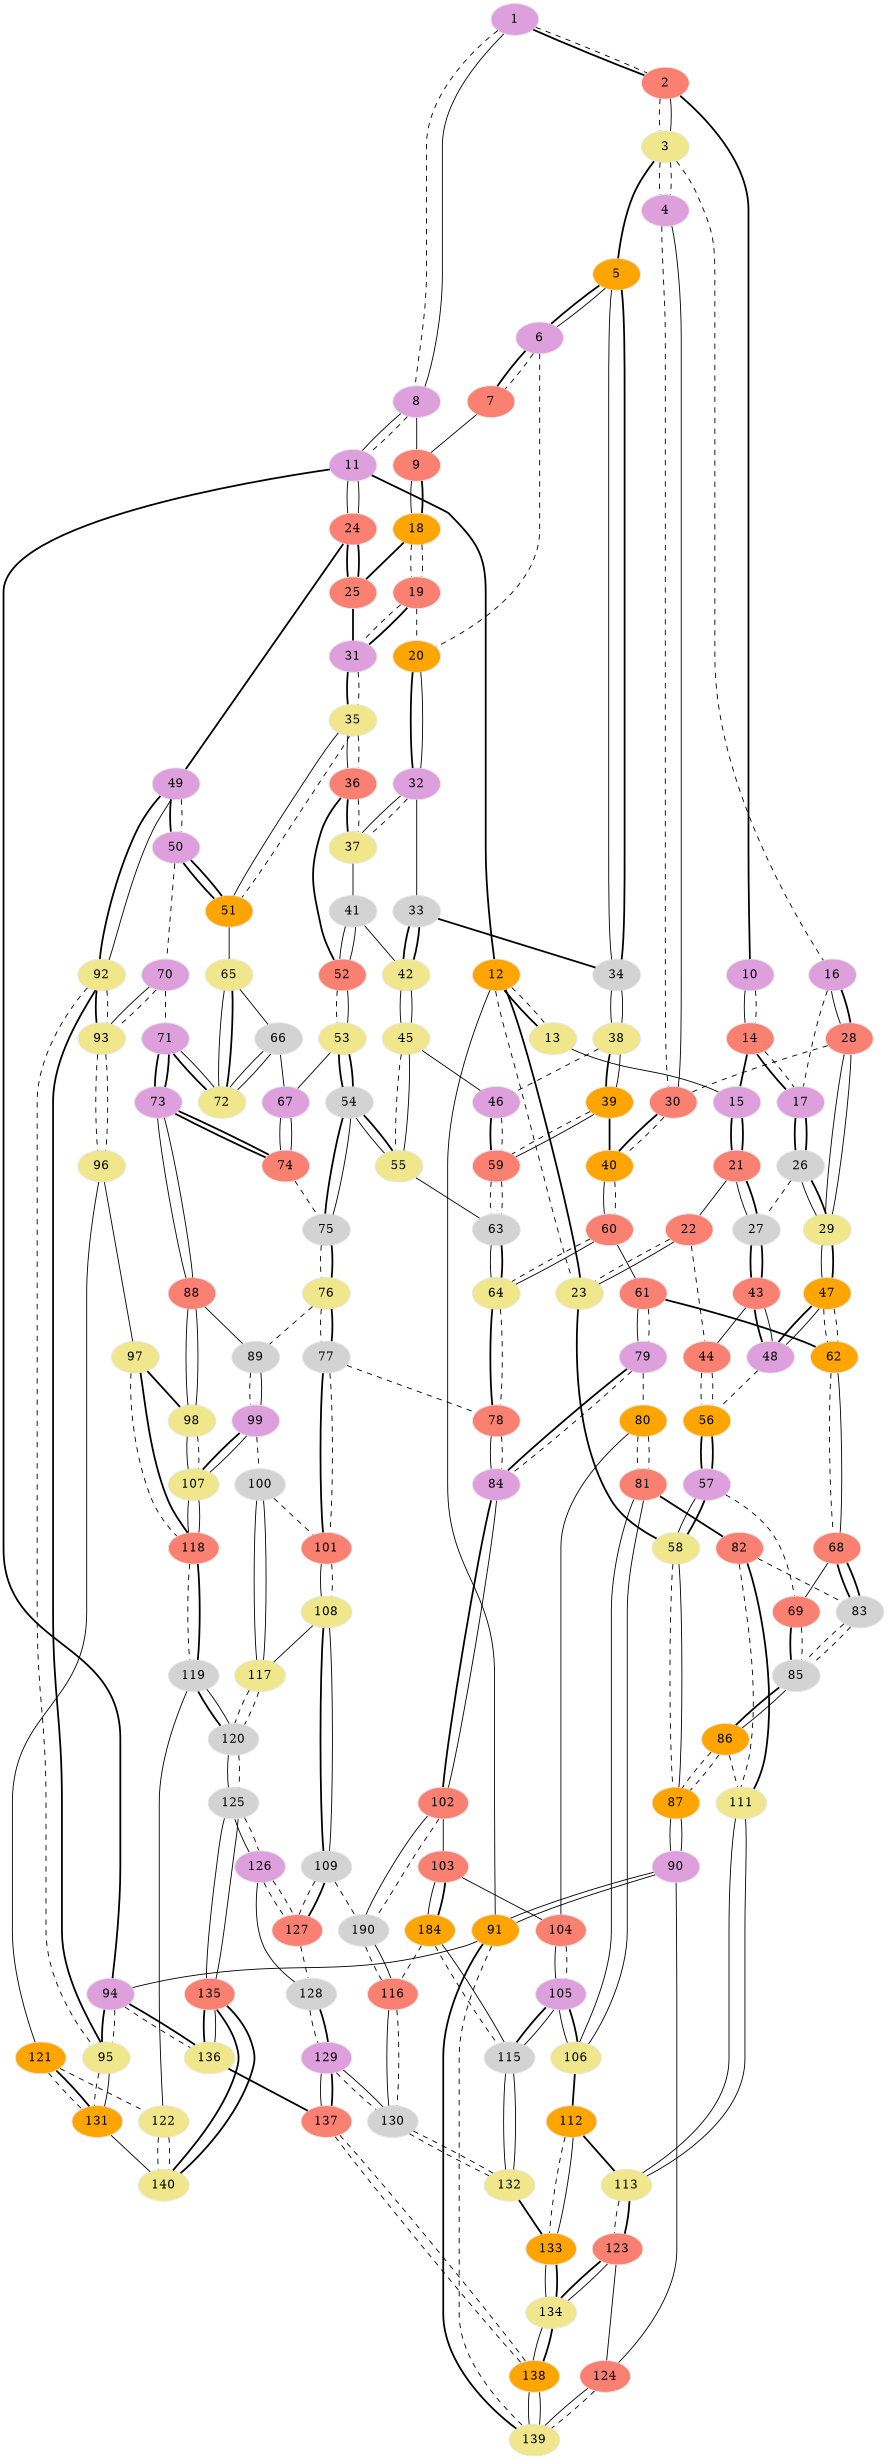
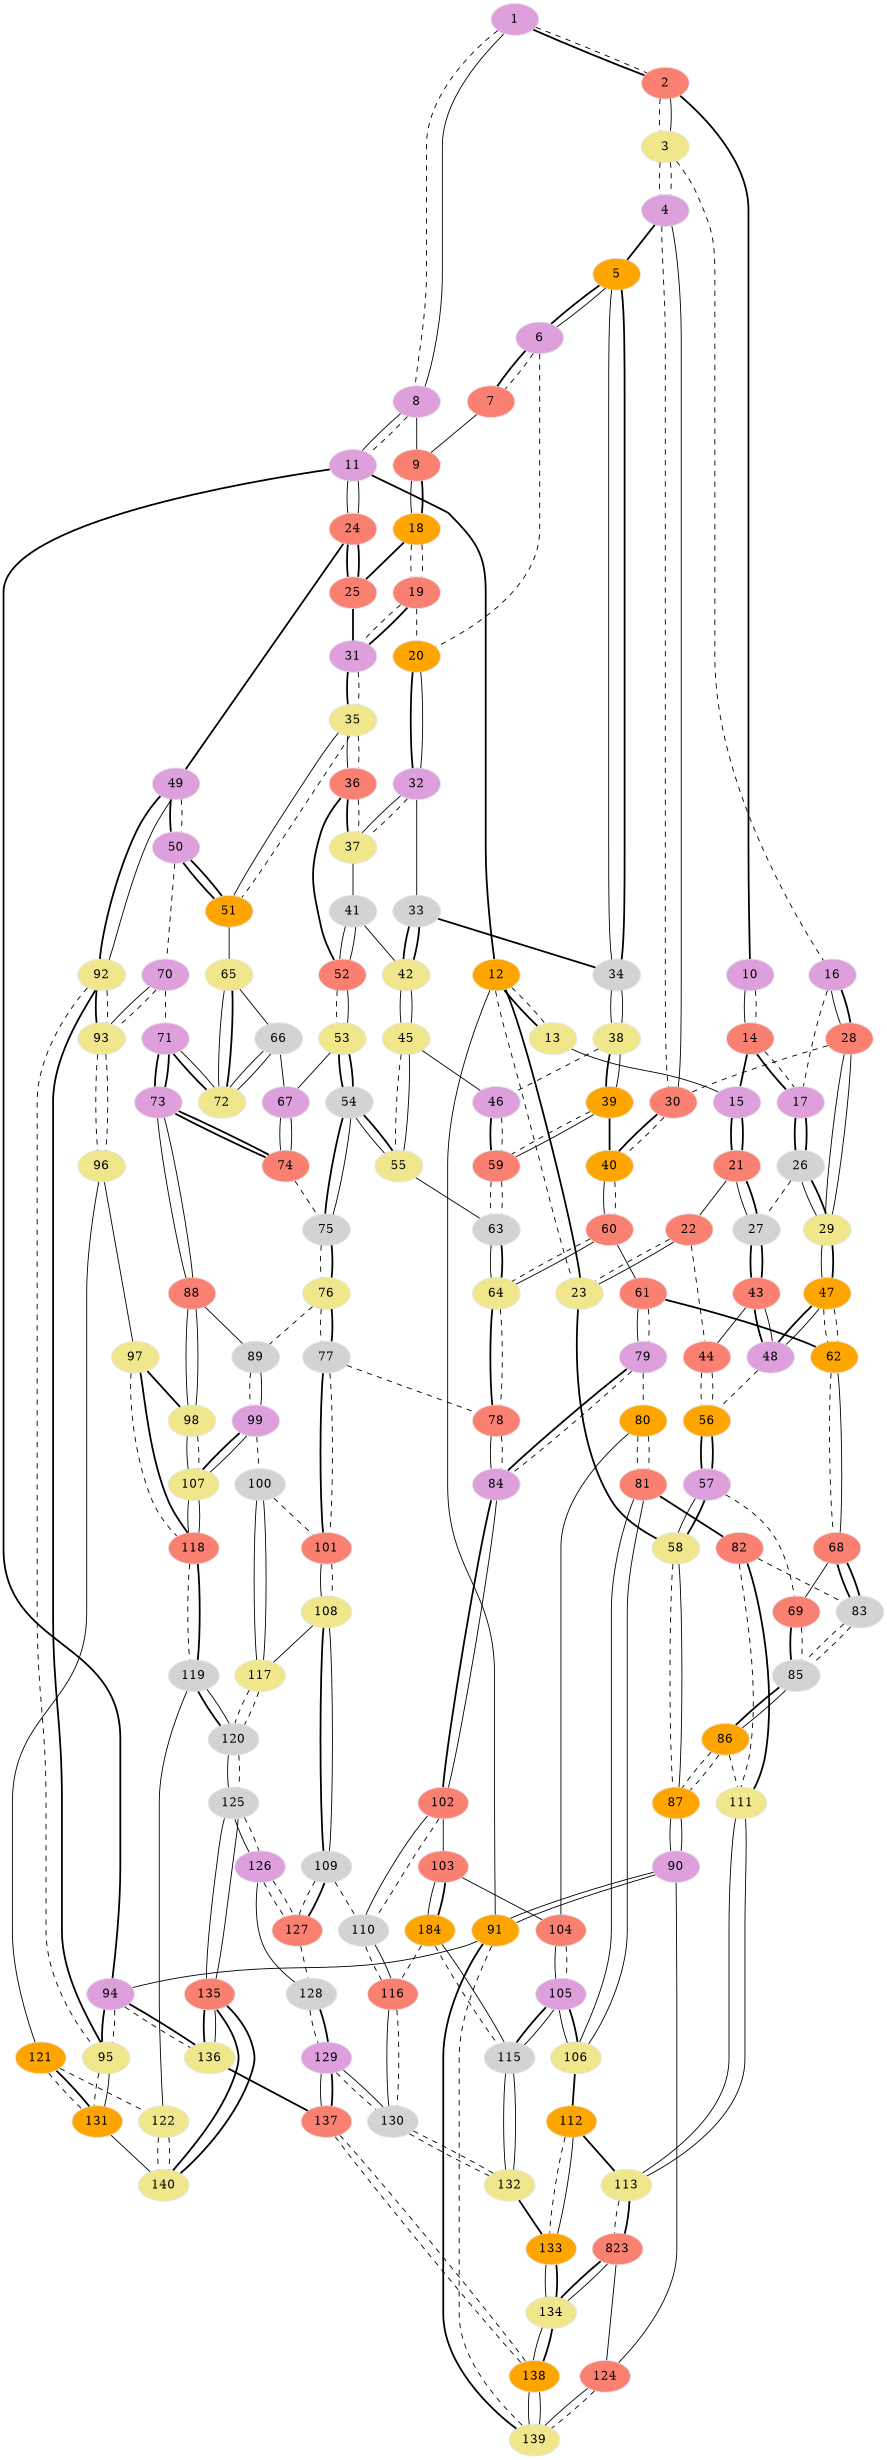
(629, 207) -> (641, 242)
(364, 1930) -> (364, 1930)
(618, 2249) -> (618, 2249)
